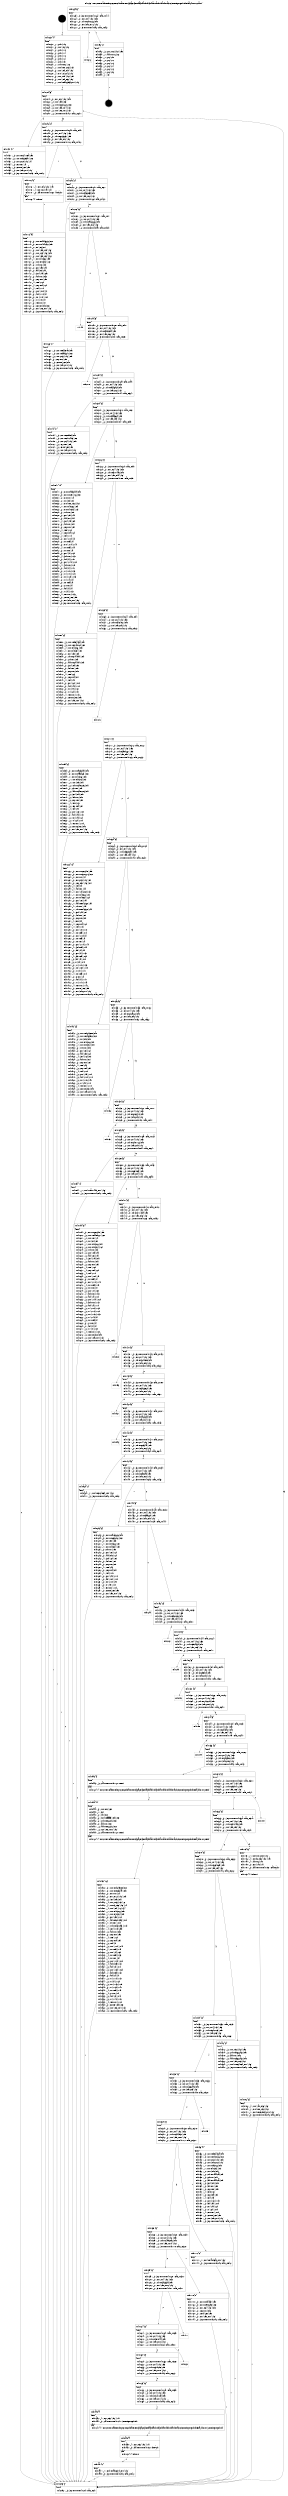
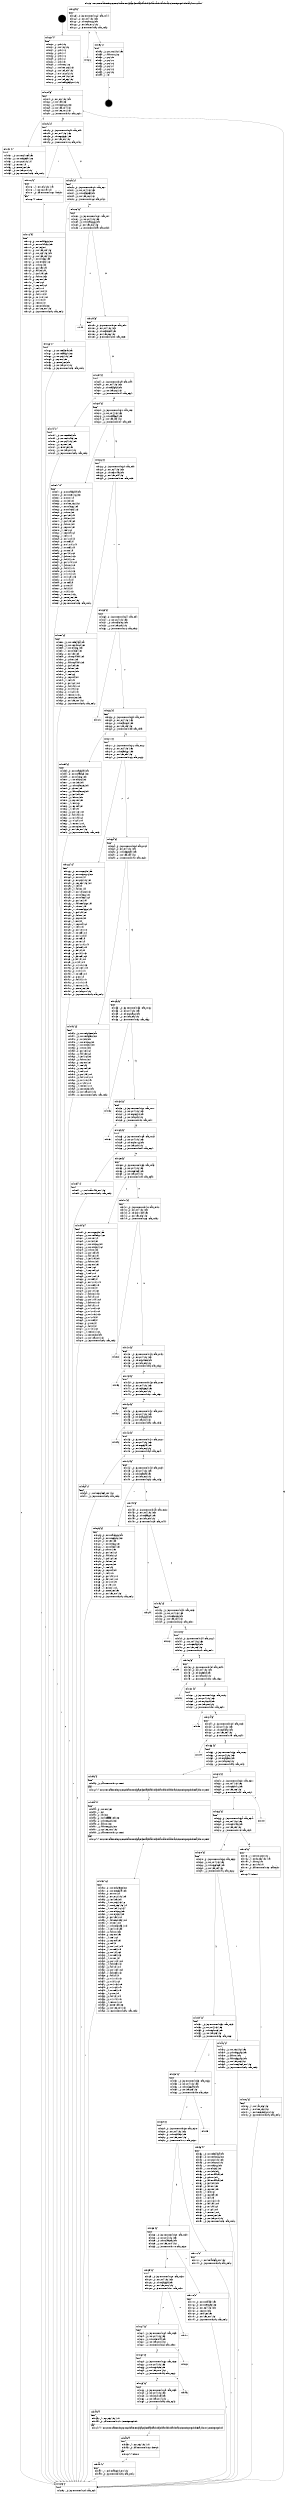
(86, 385) -> none
none -> (125, 720)
none -> (184, 2393)
